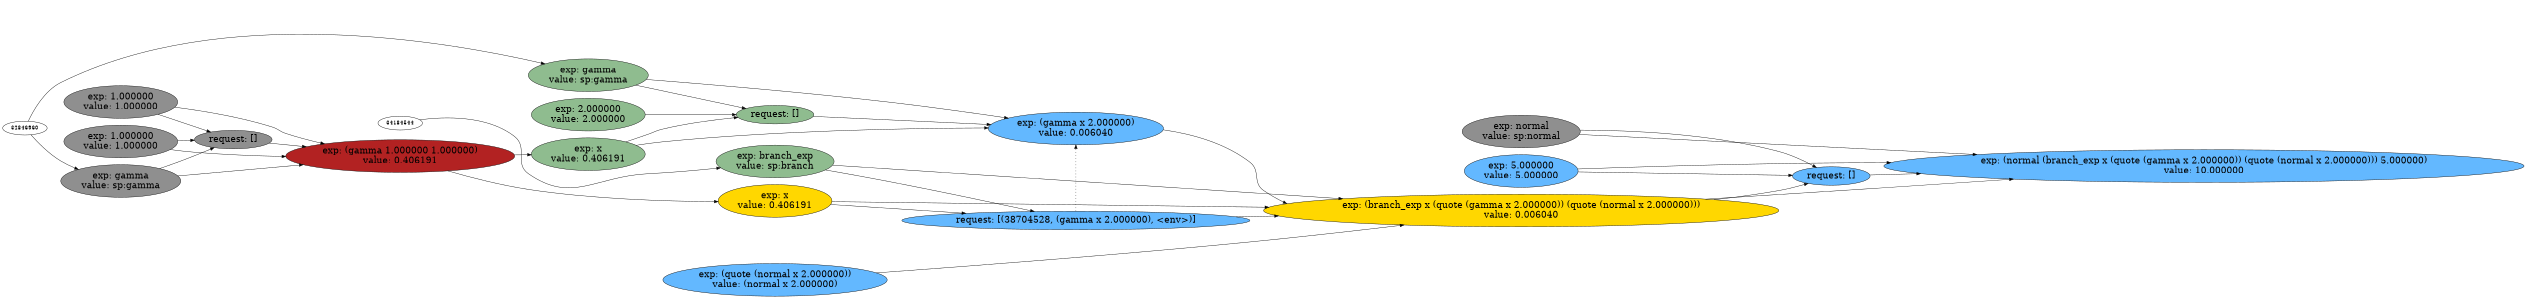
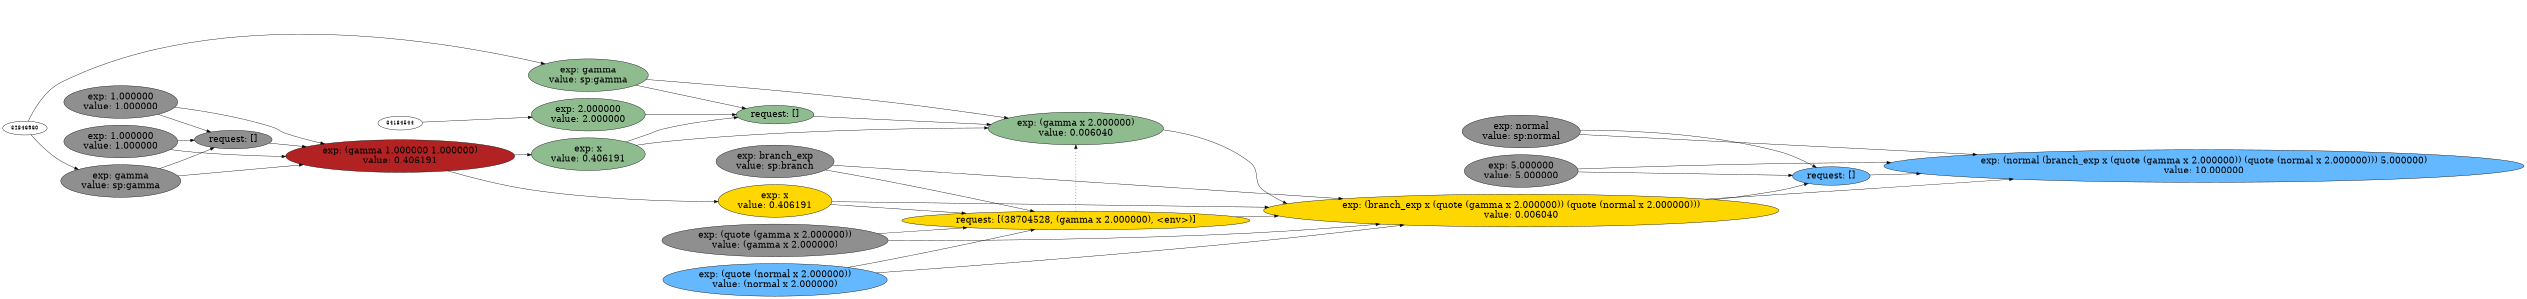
(1076, 128) -> (1076, 128)
(775, 161) -> (775, 161)
(1521, 171) -> (1521, 171)
(552, 185) -> (475, 120)
(1076, 220) -> (1076, 220)
none -> (775, 240)
none -> (939, 250)
